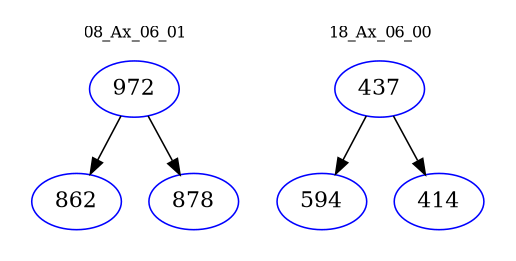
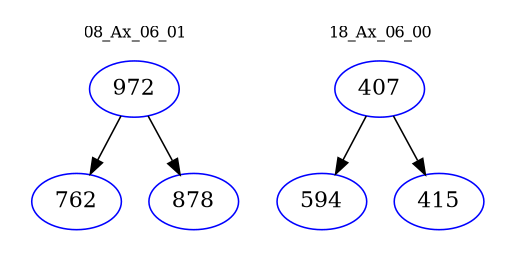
(380, 89) -> (380, 89)
(77, 202) -> (77, 202)
(439, 202) -> (439, 202)
